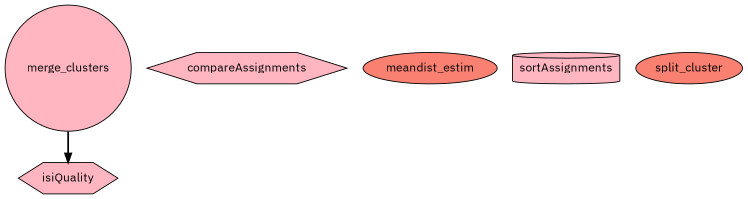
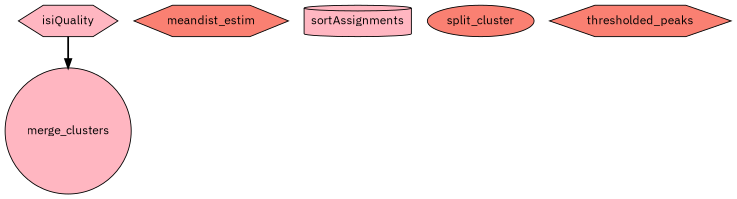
none -> (640, 21)
(247, 68) -> none
(430, 68) -> (211, 21)
(68, 142) -> (68, 48)
